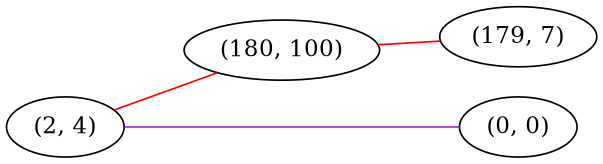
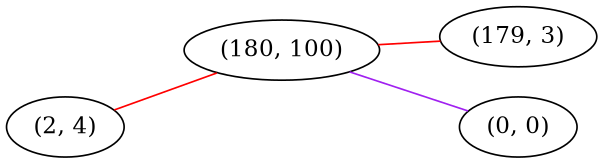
(518, 37) -> (518, 37)
(292, 127) -> (409, 91)
